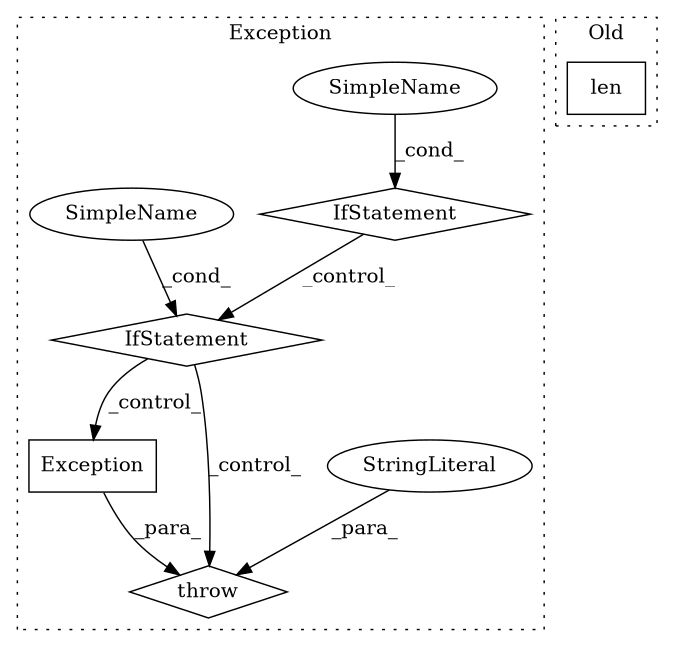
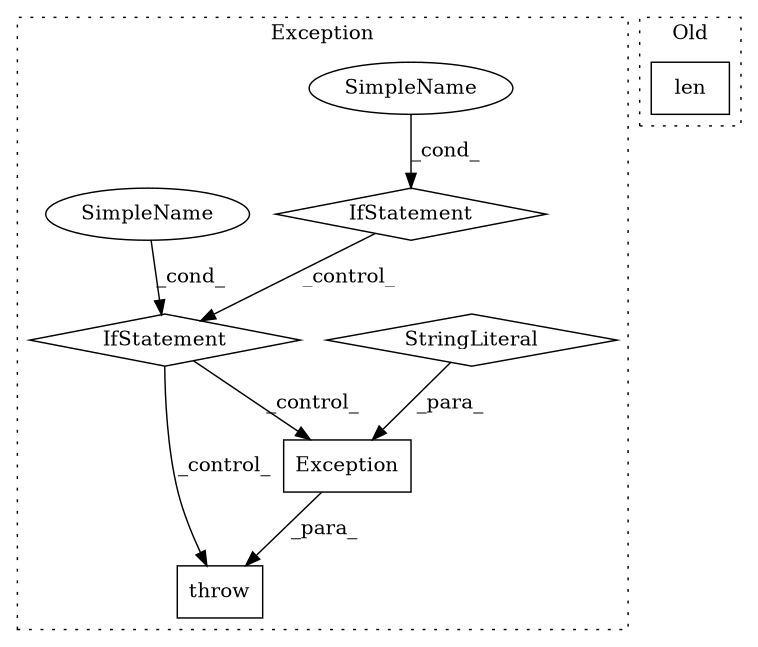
(430, 466) -> (472, 340)
(319, 529) -> (417, 396)
(208, 592) -> (220, 592)
